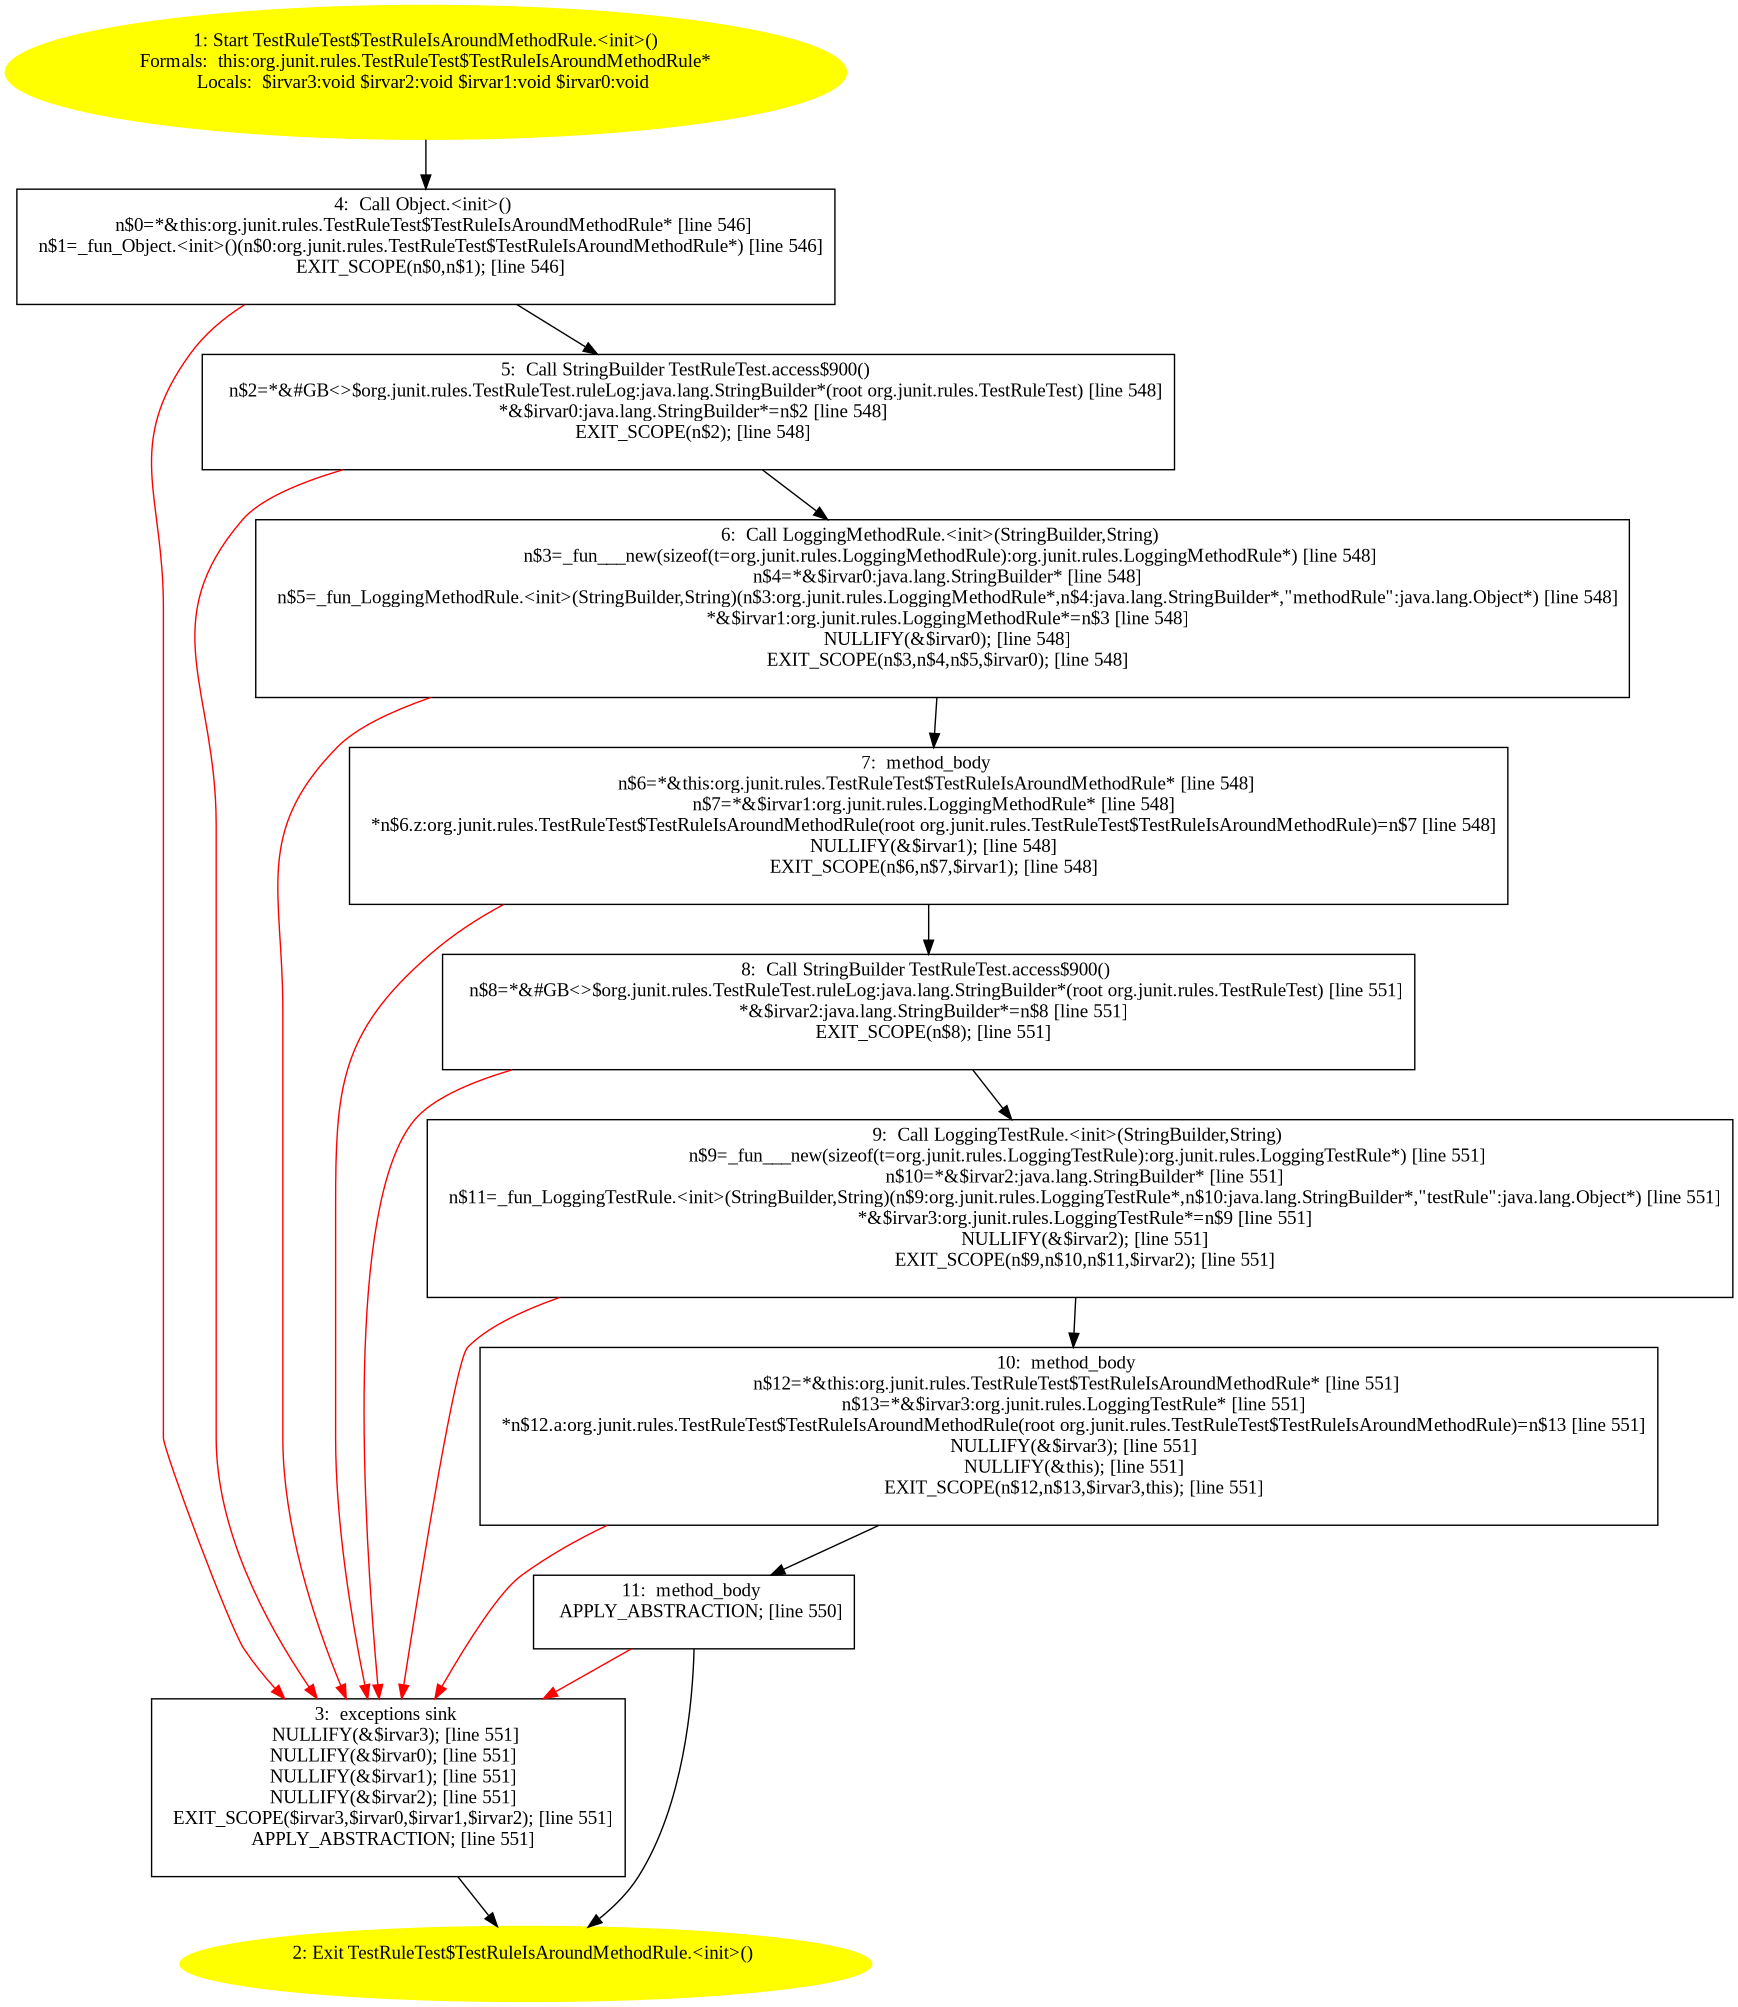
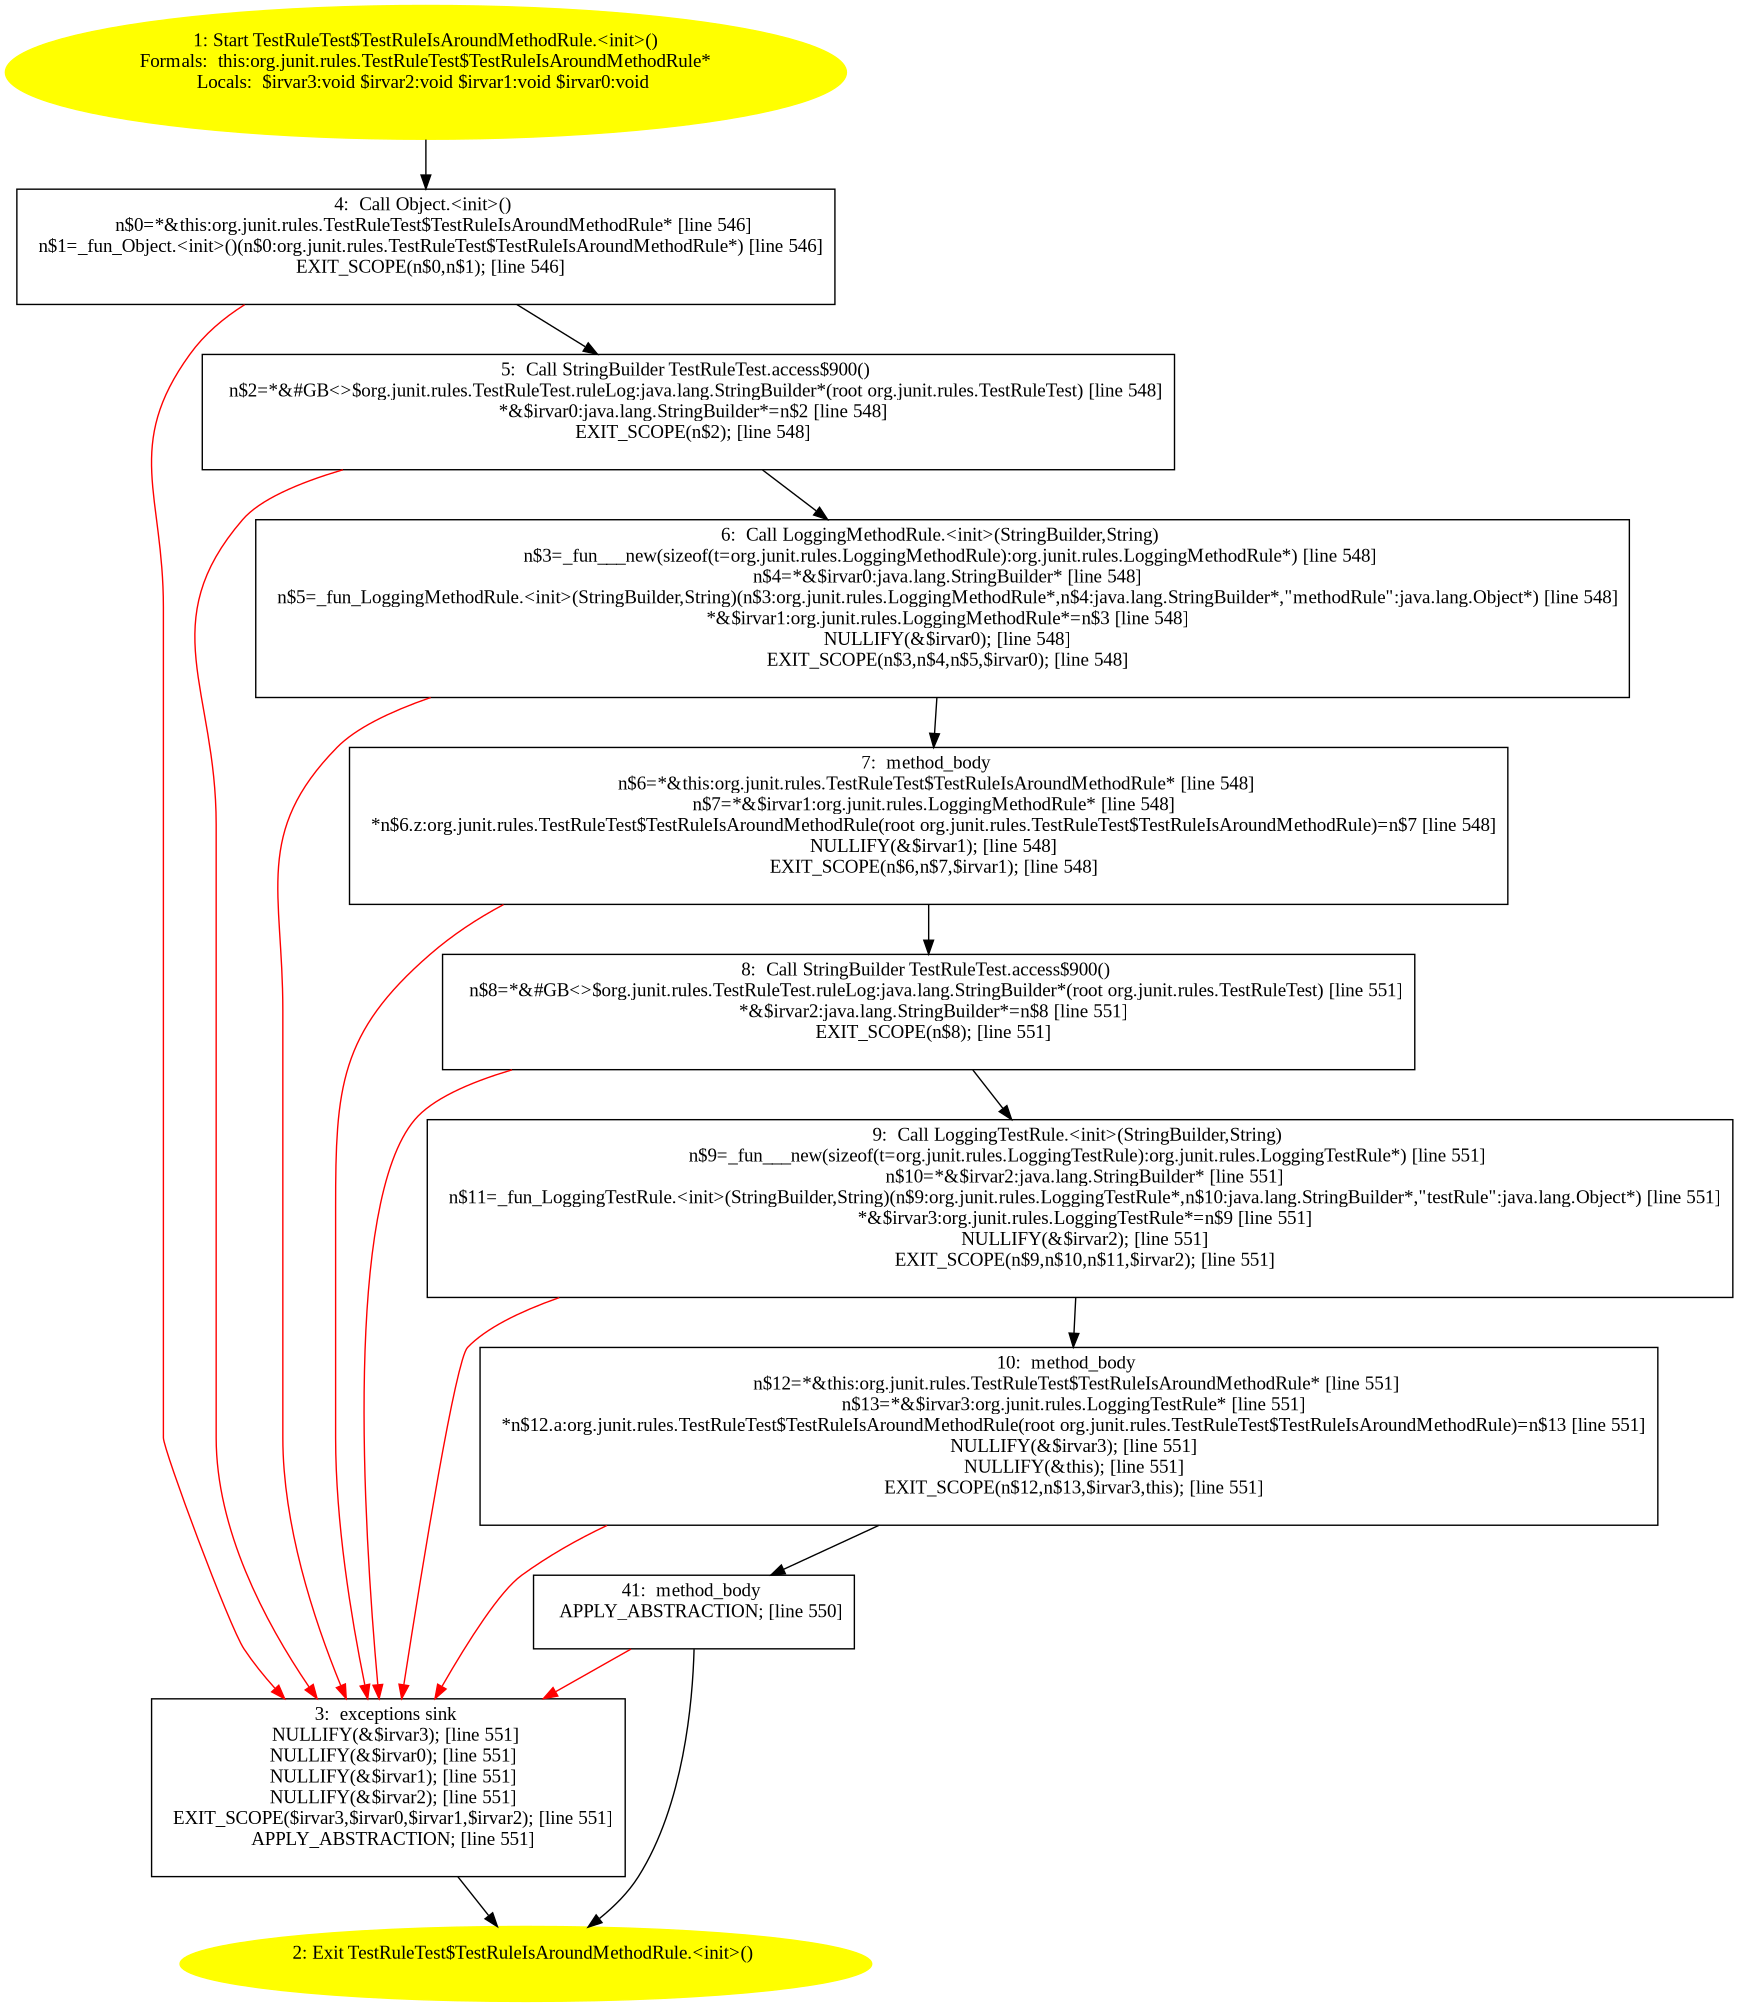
(694, 1612) -> (694, 1612)
